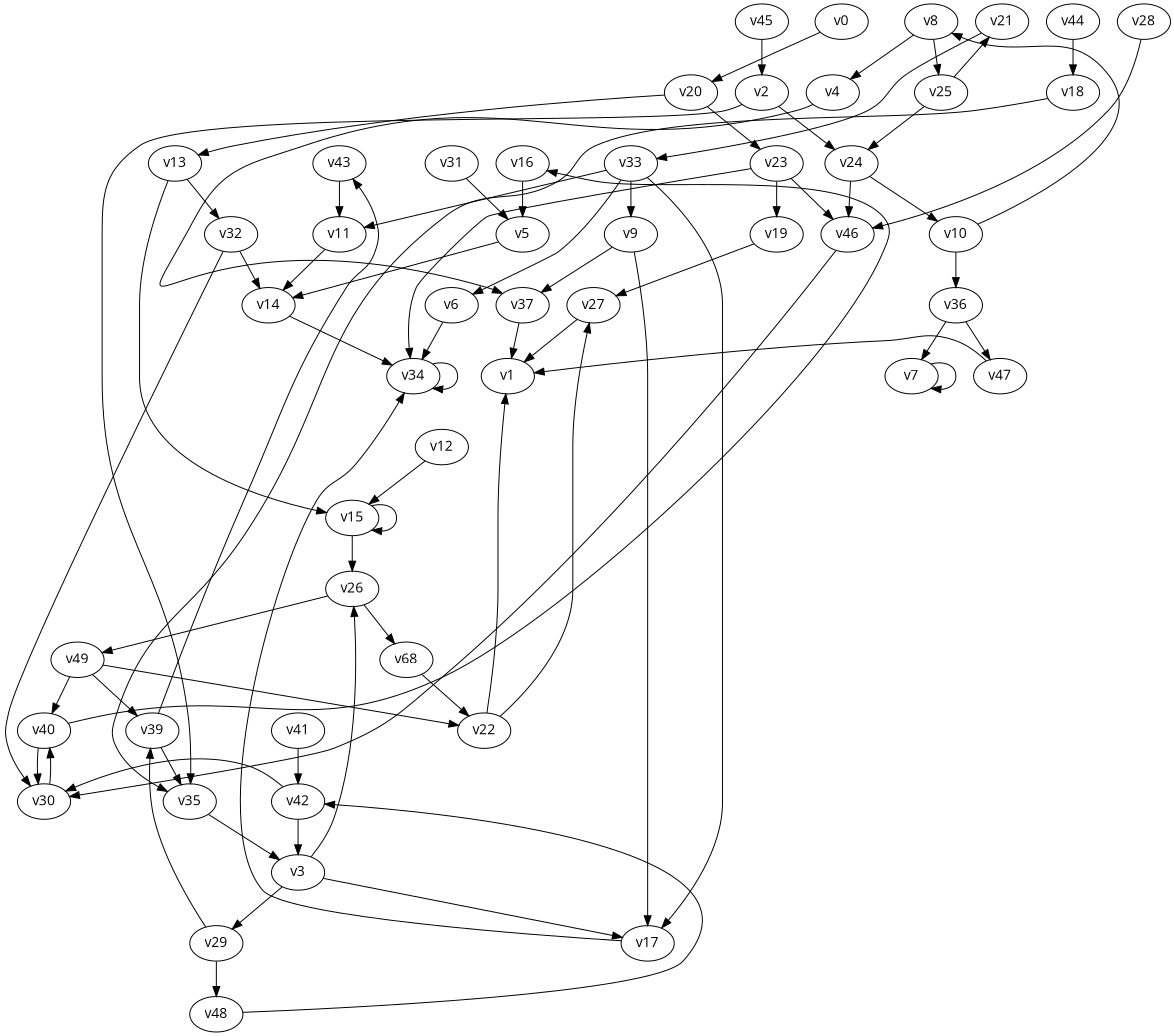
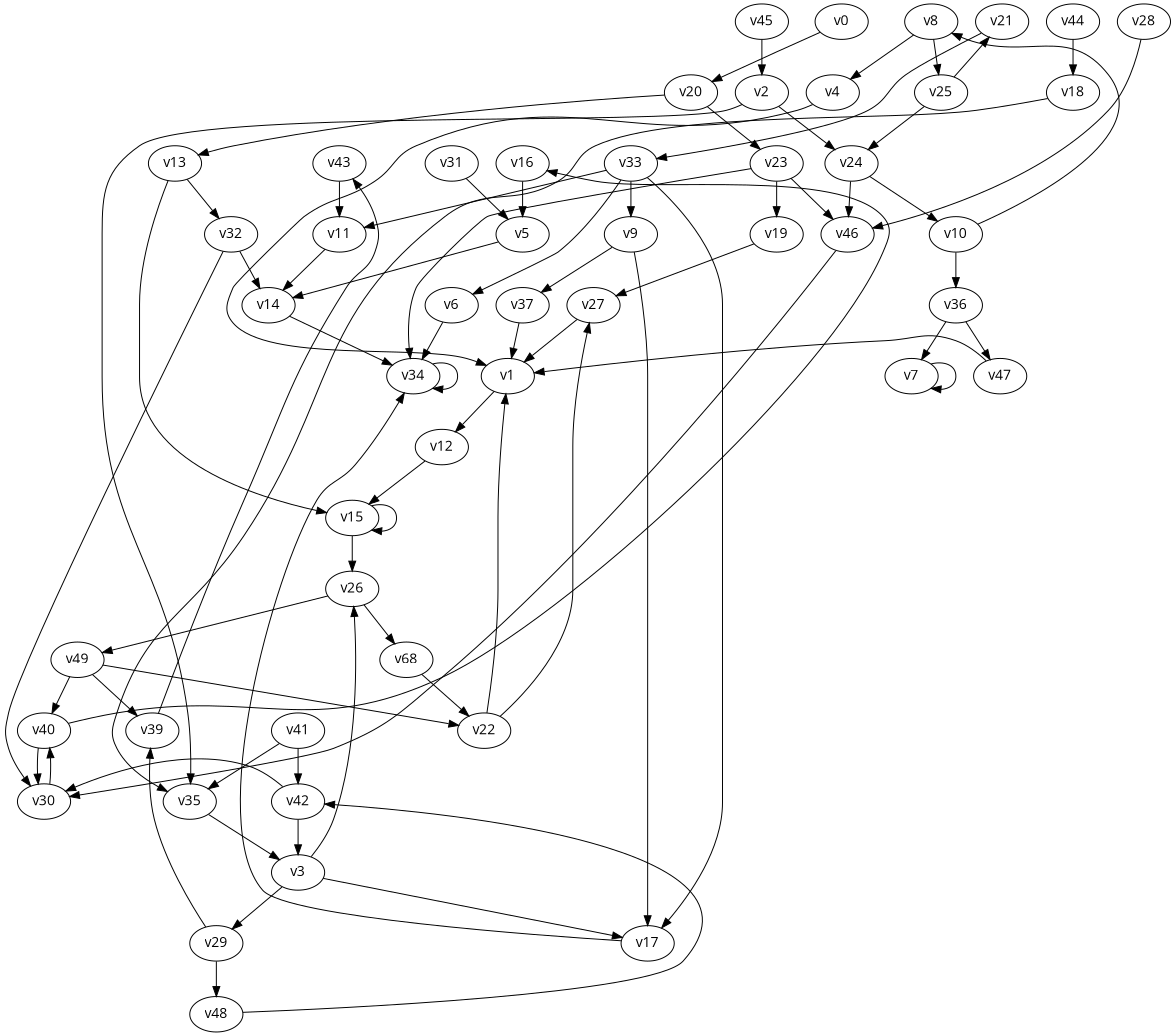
(288, 151) -> (371, 184)
none -> (478, 408)
(172, 767) -> (254, 760)
